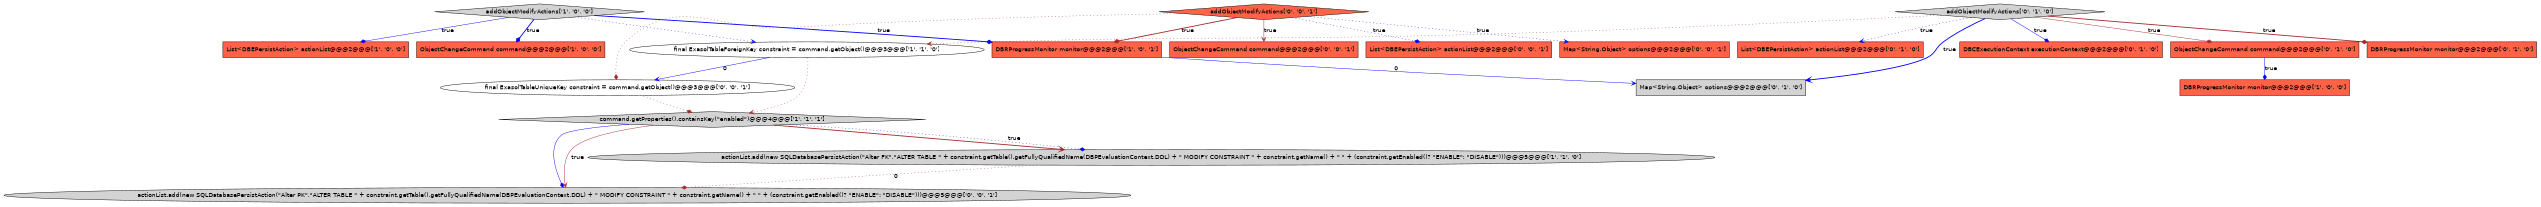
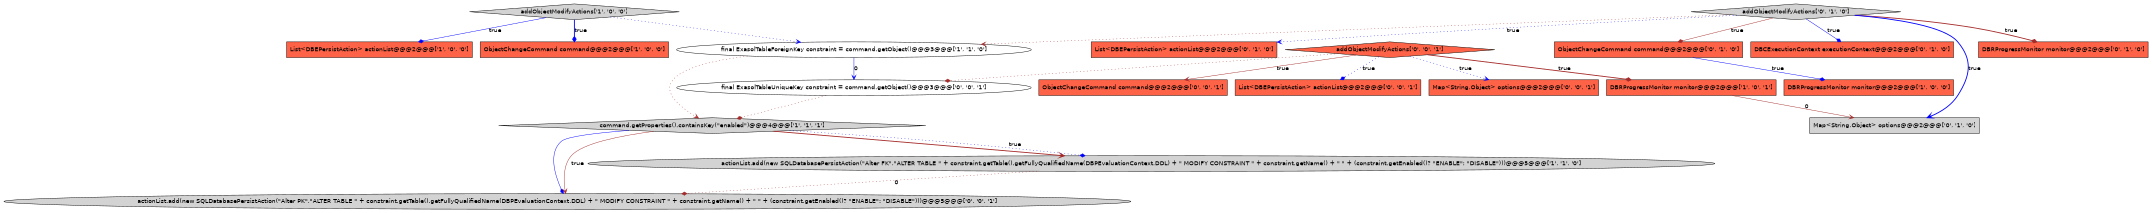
(810, 29) -> none
(1397, 72) -> (1791, 106)
